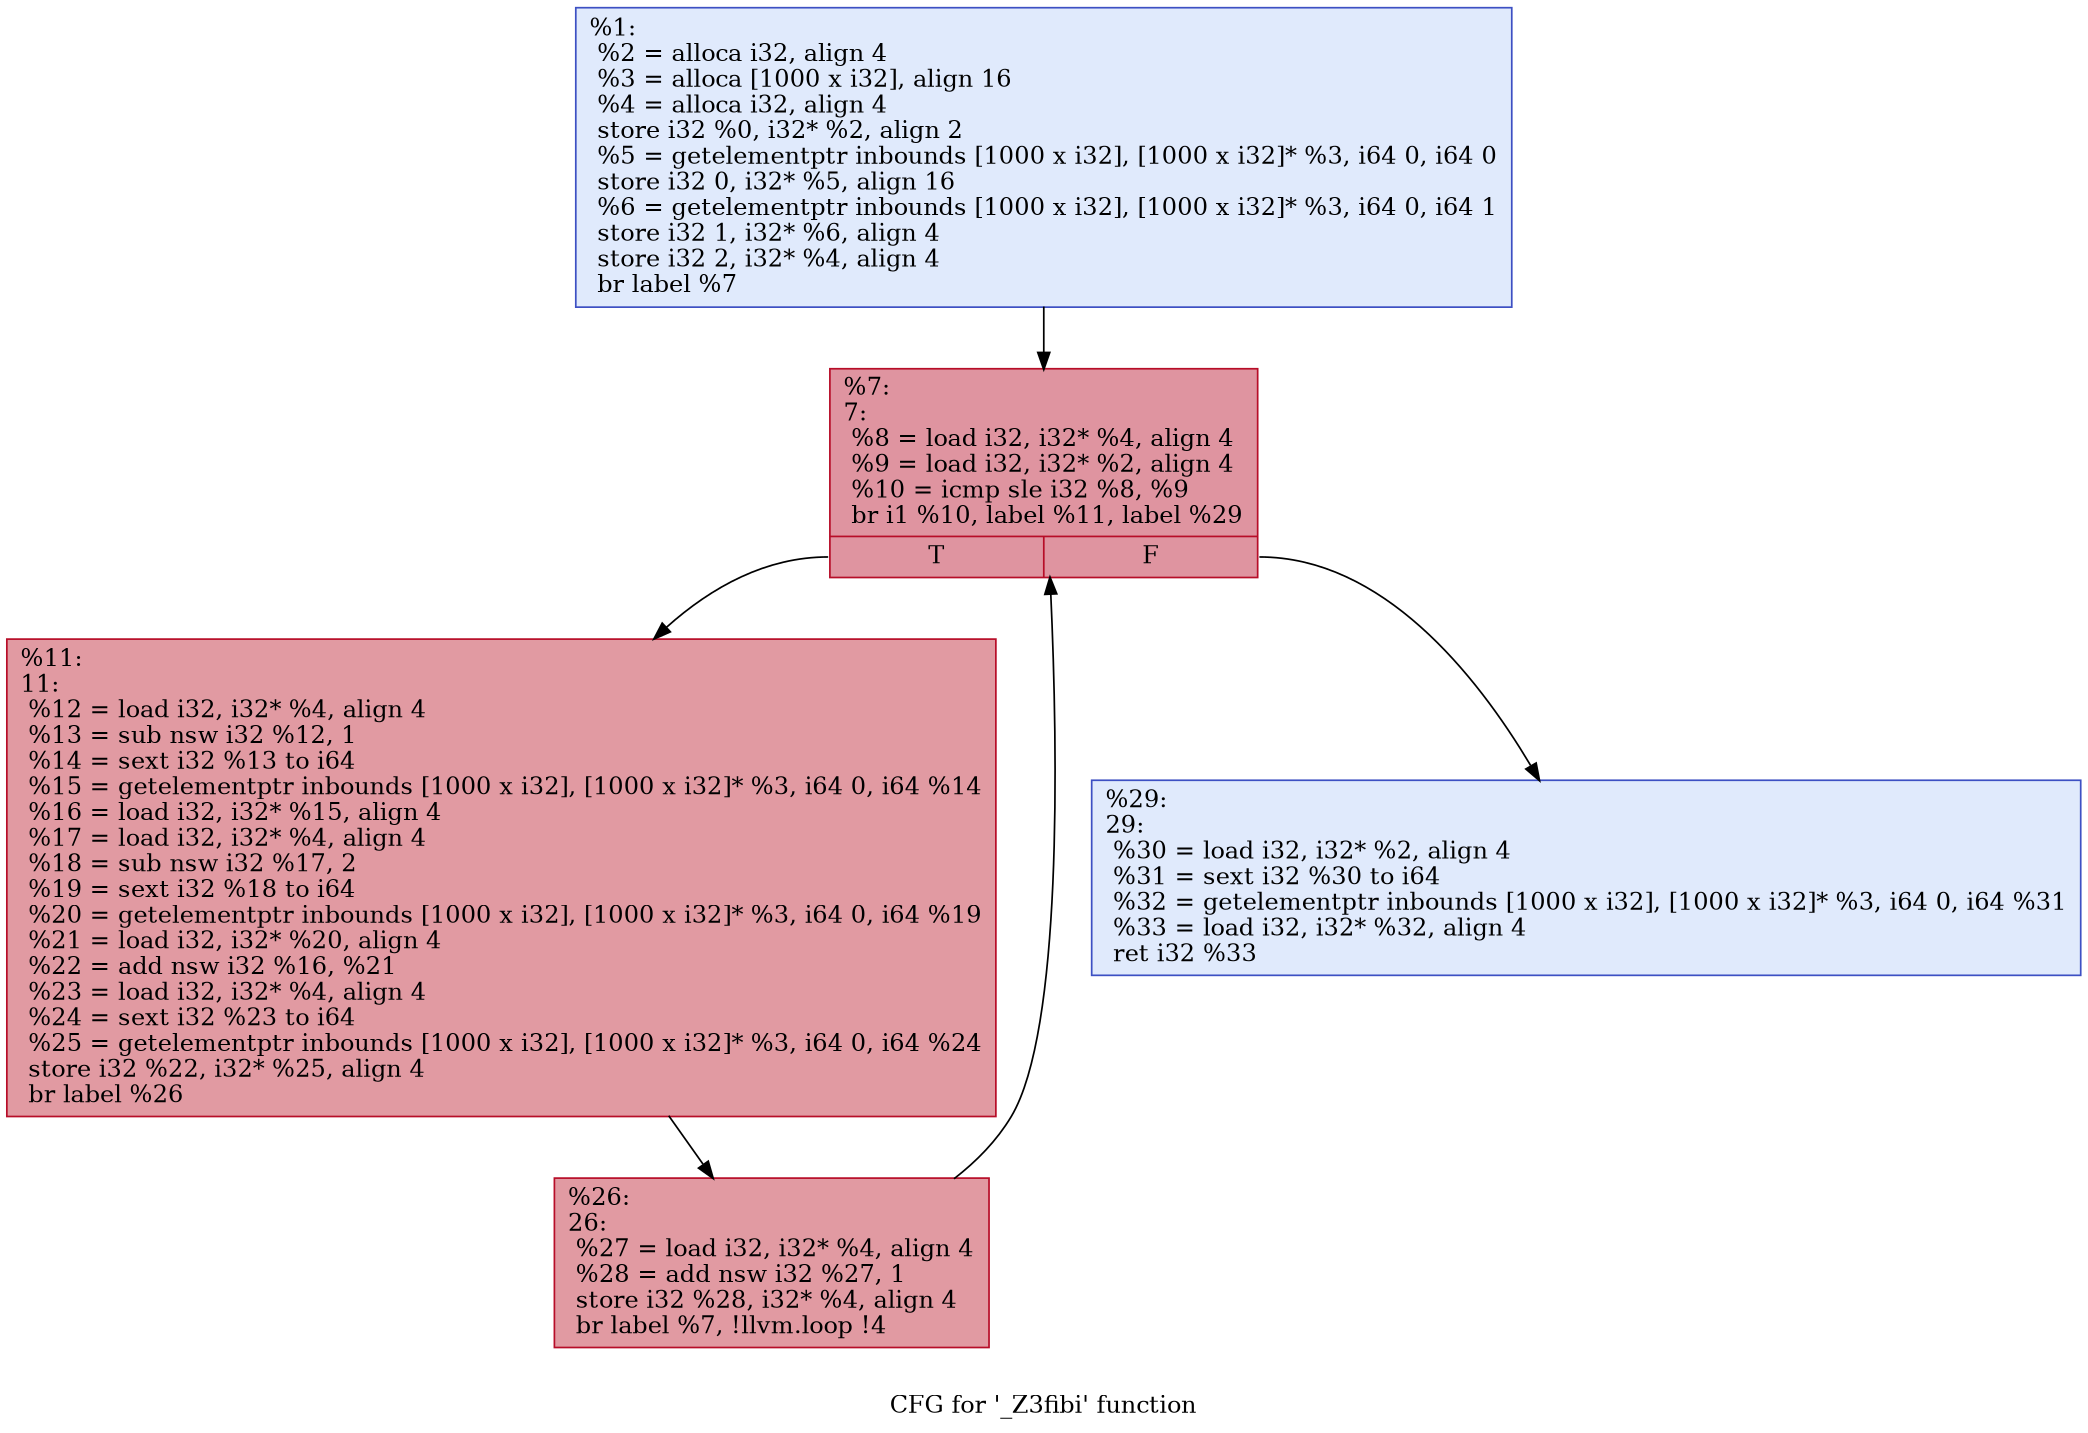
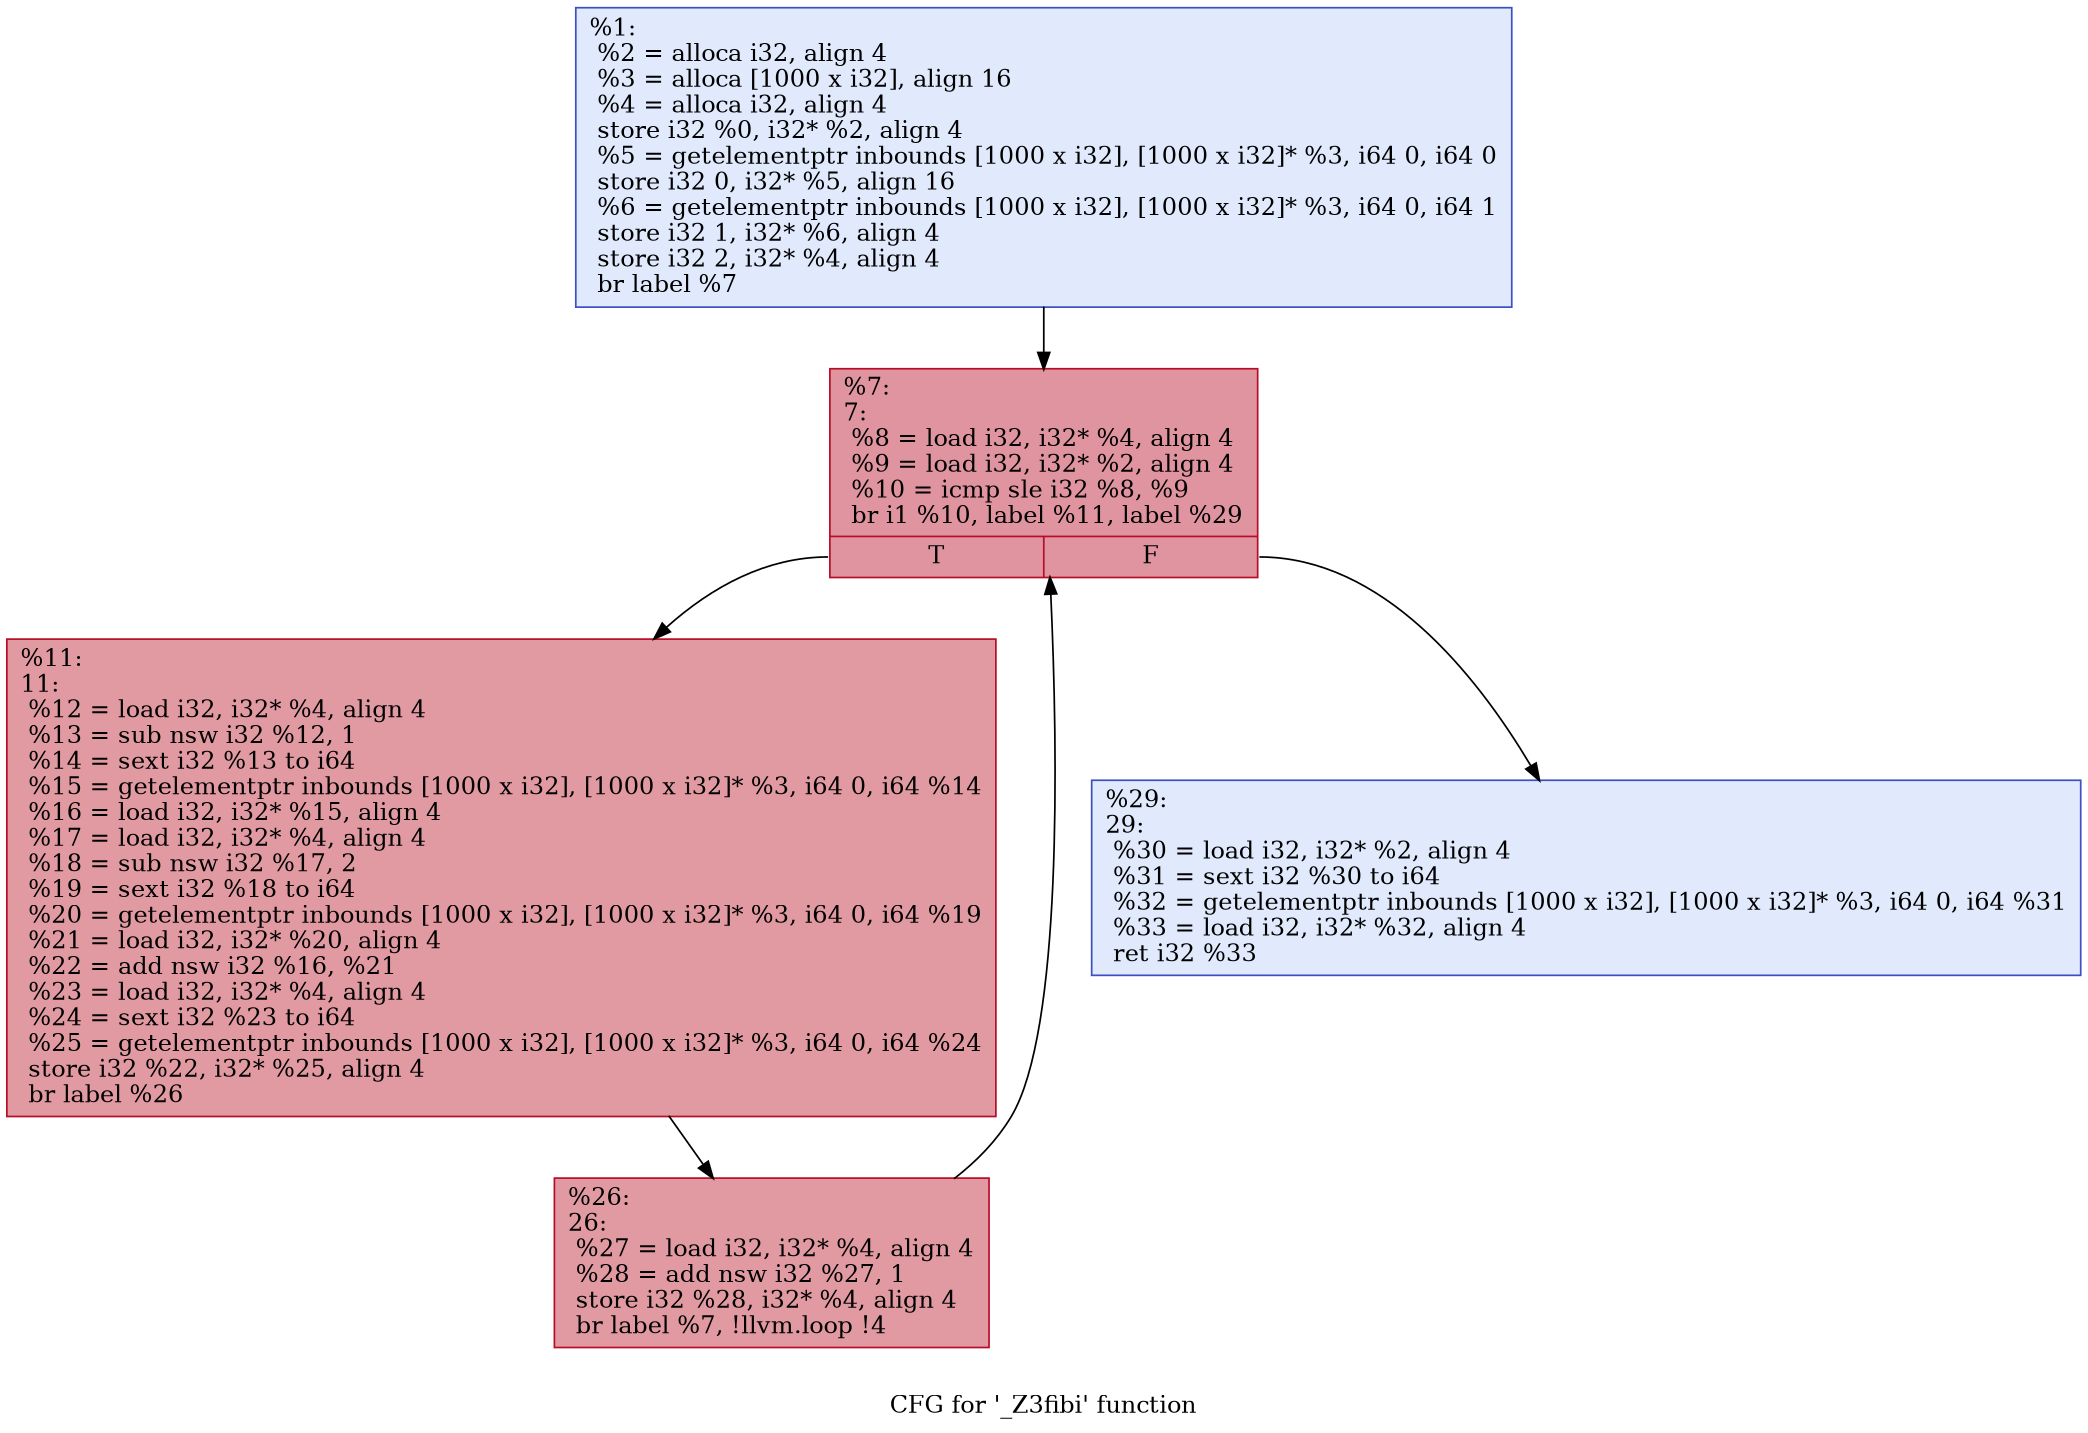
(777, 131) -> (777, 131)
